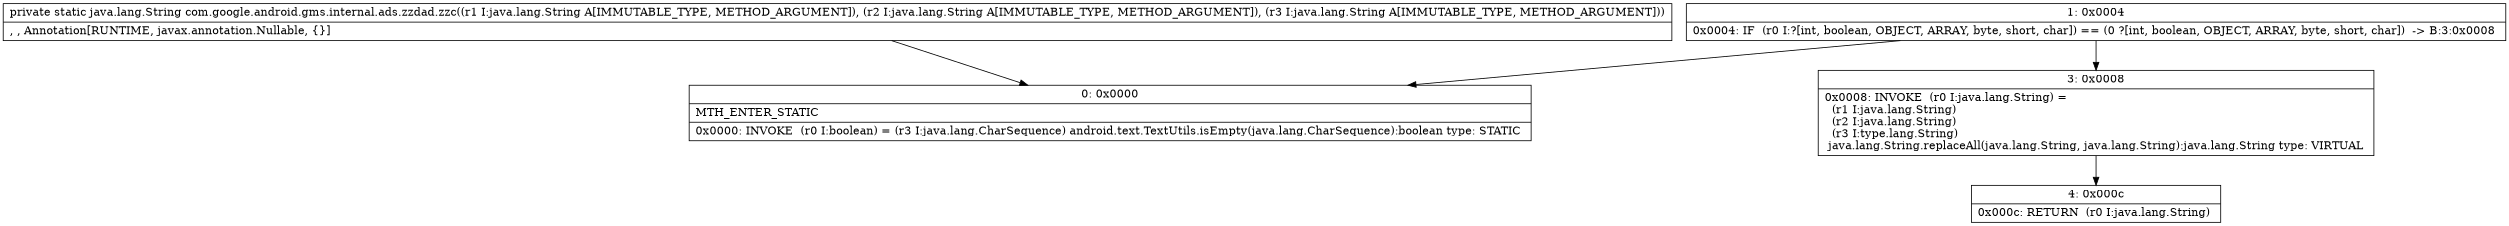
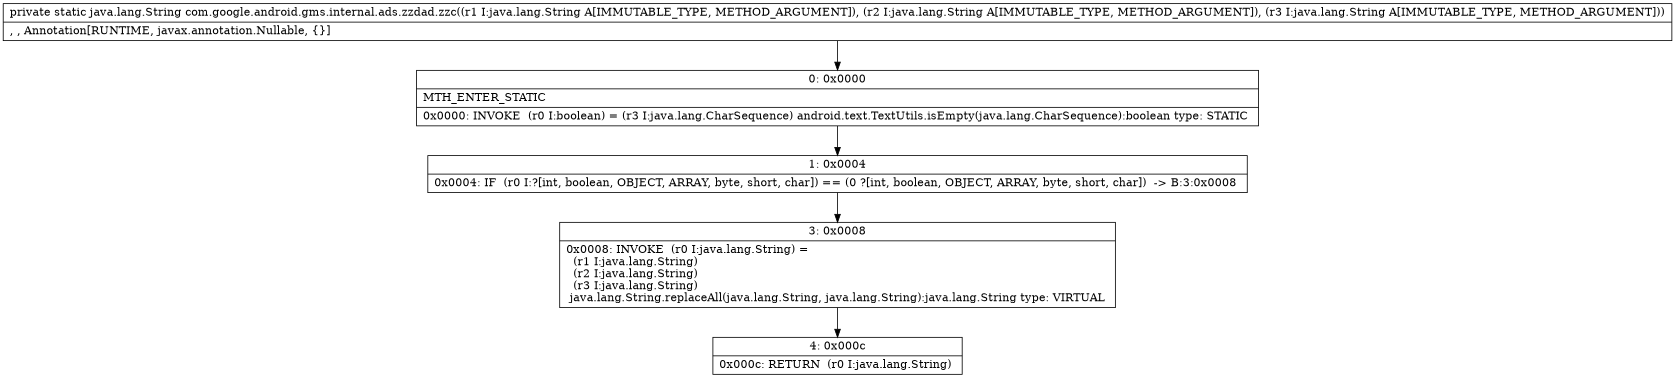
(1658, 63) -> (838, 137)
(1891, 134) -> (632, 286)
